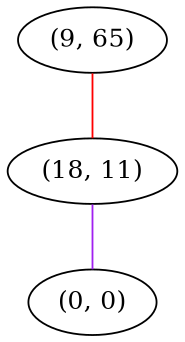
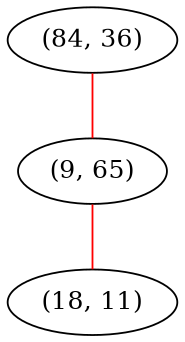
none -> (92, 40)
(92, 302) -> none
